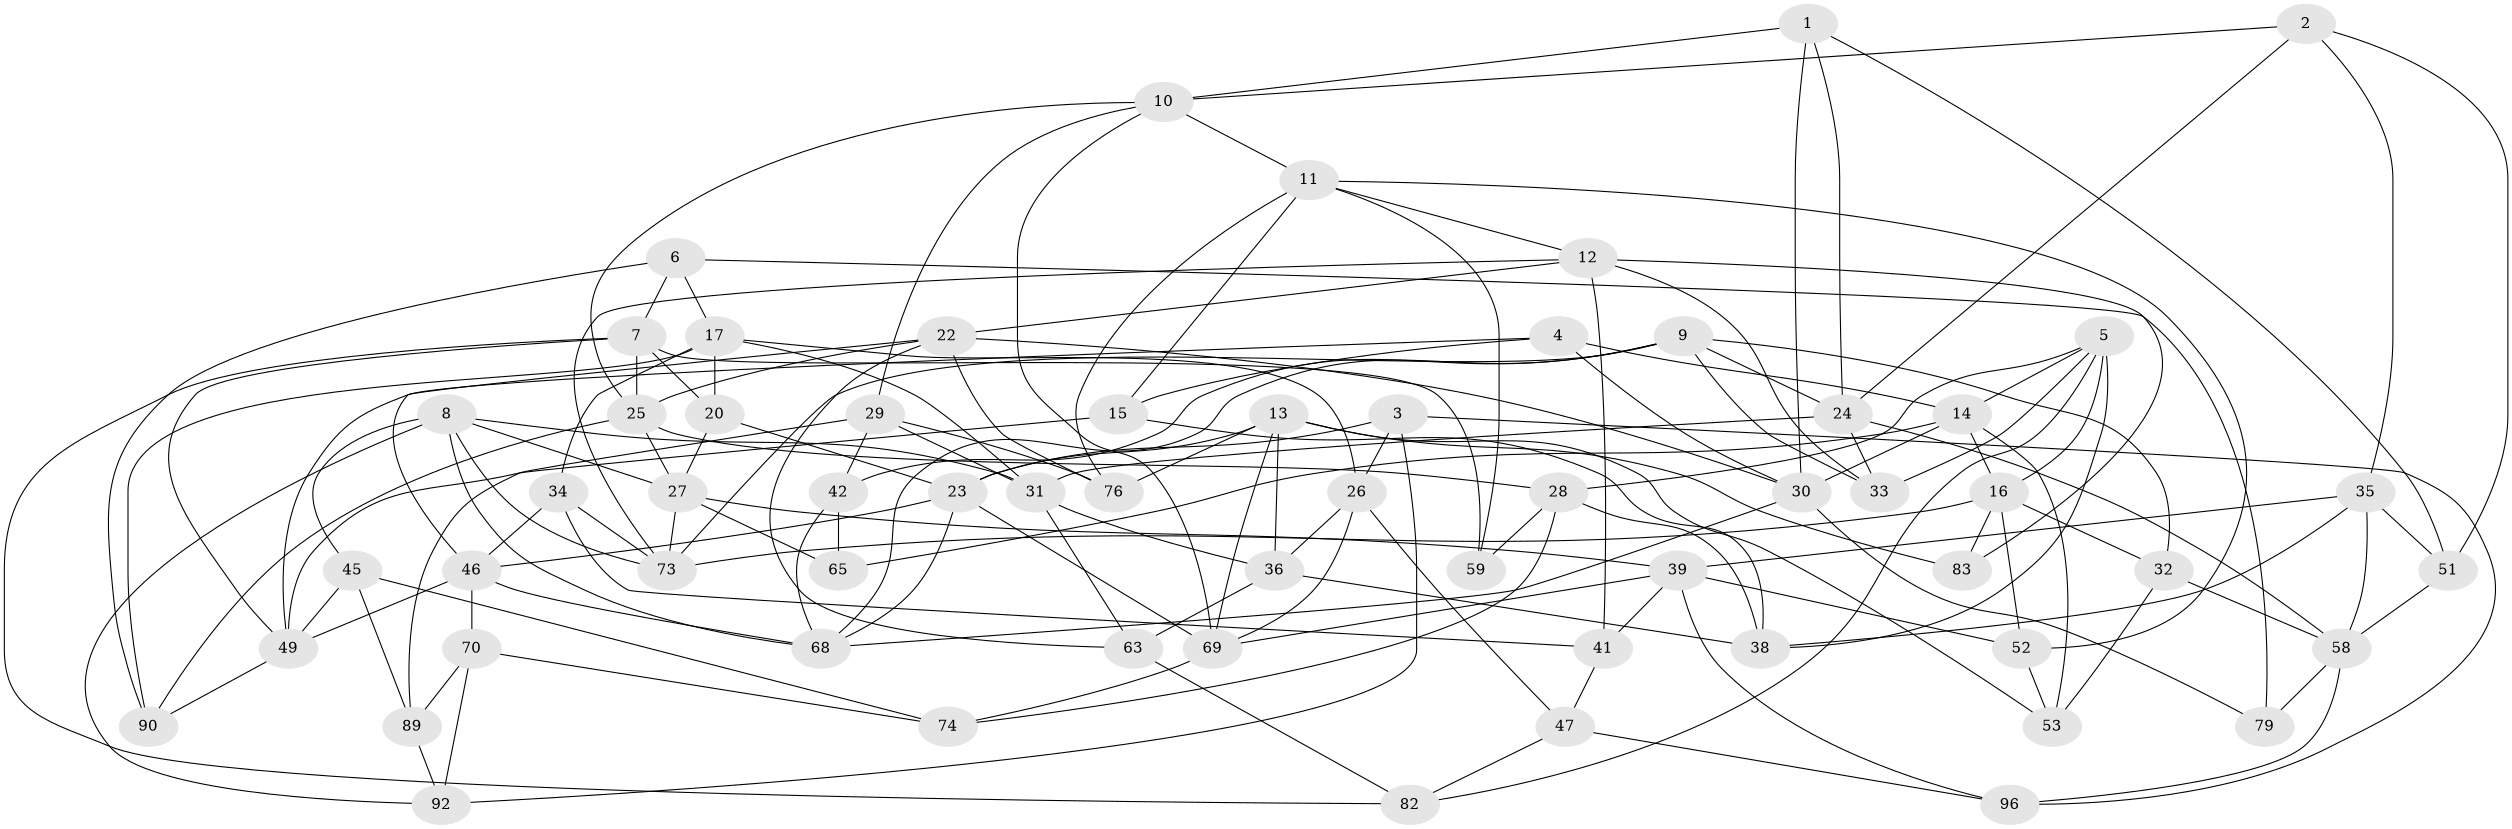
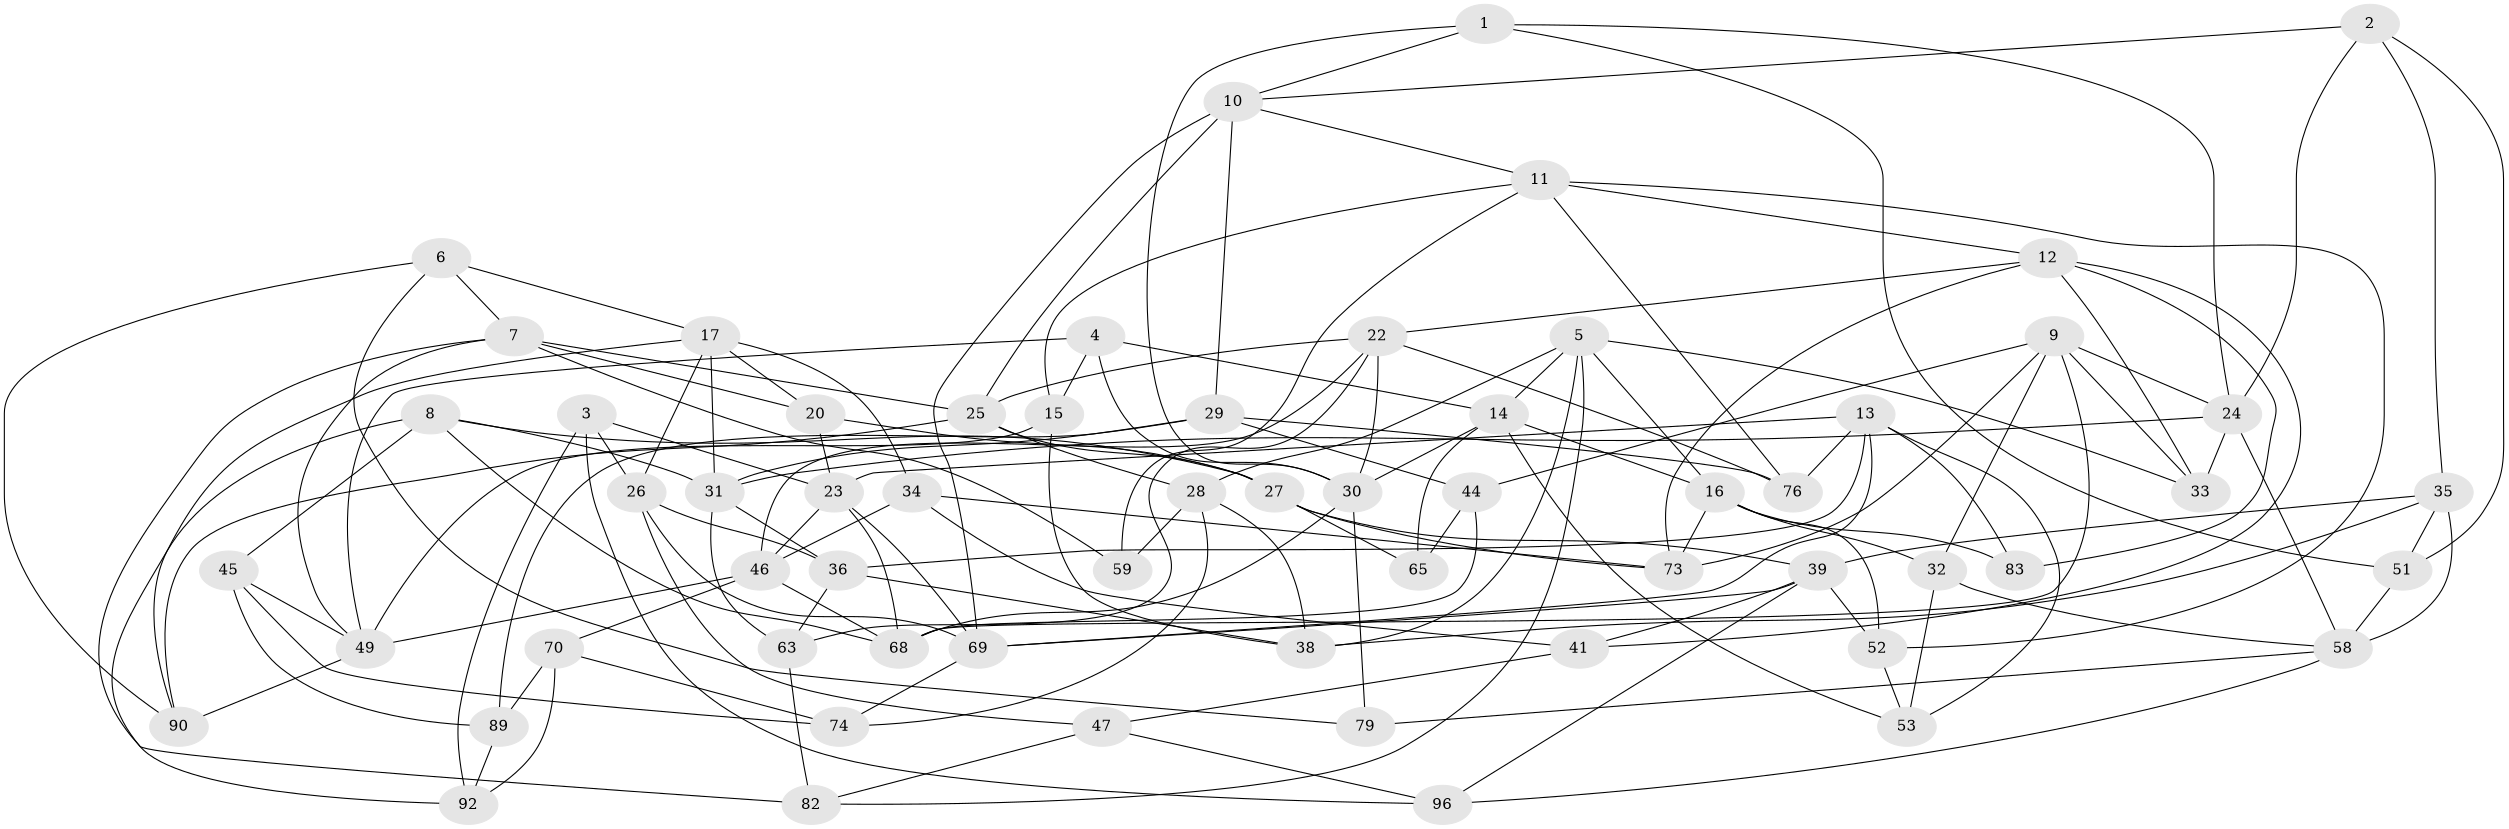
(838, 492) -> (1472, 492)
(537, 523) -> none
